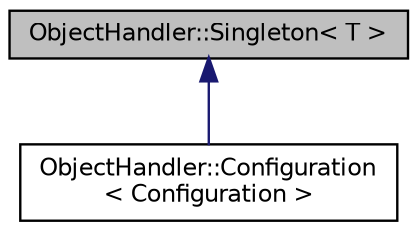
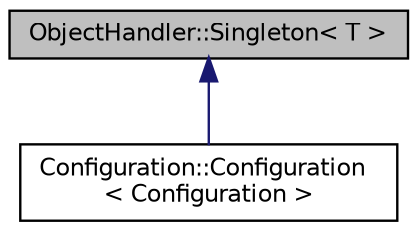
(209, 183) -> (209, 183)
